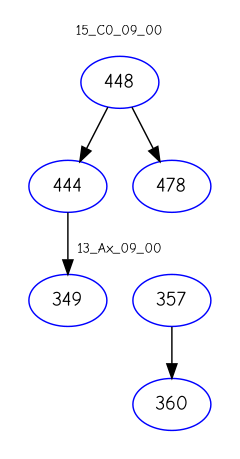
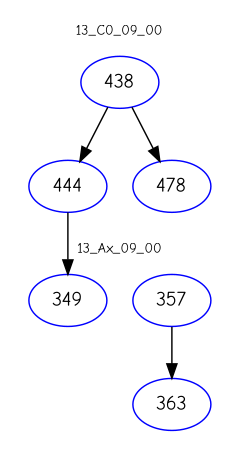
(120, 31) -> (120, 31)
(120, 82) -> (120, 82)
(172, 404) -> (172, 404)
